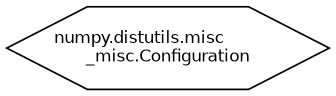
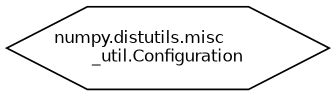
(168, 48) -> (168, 48)
